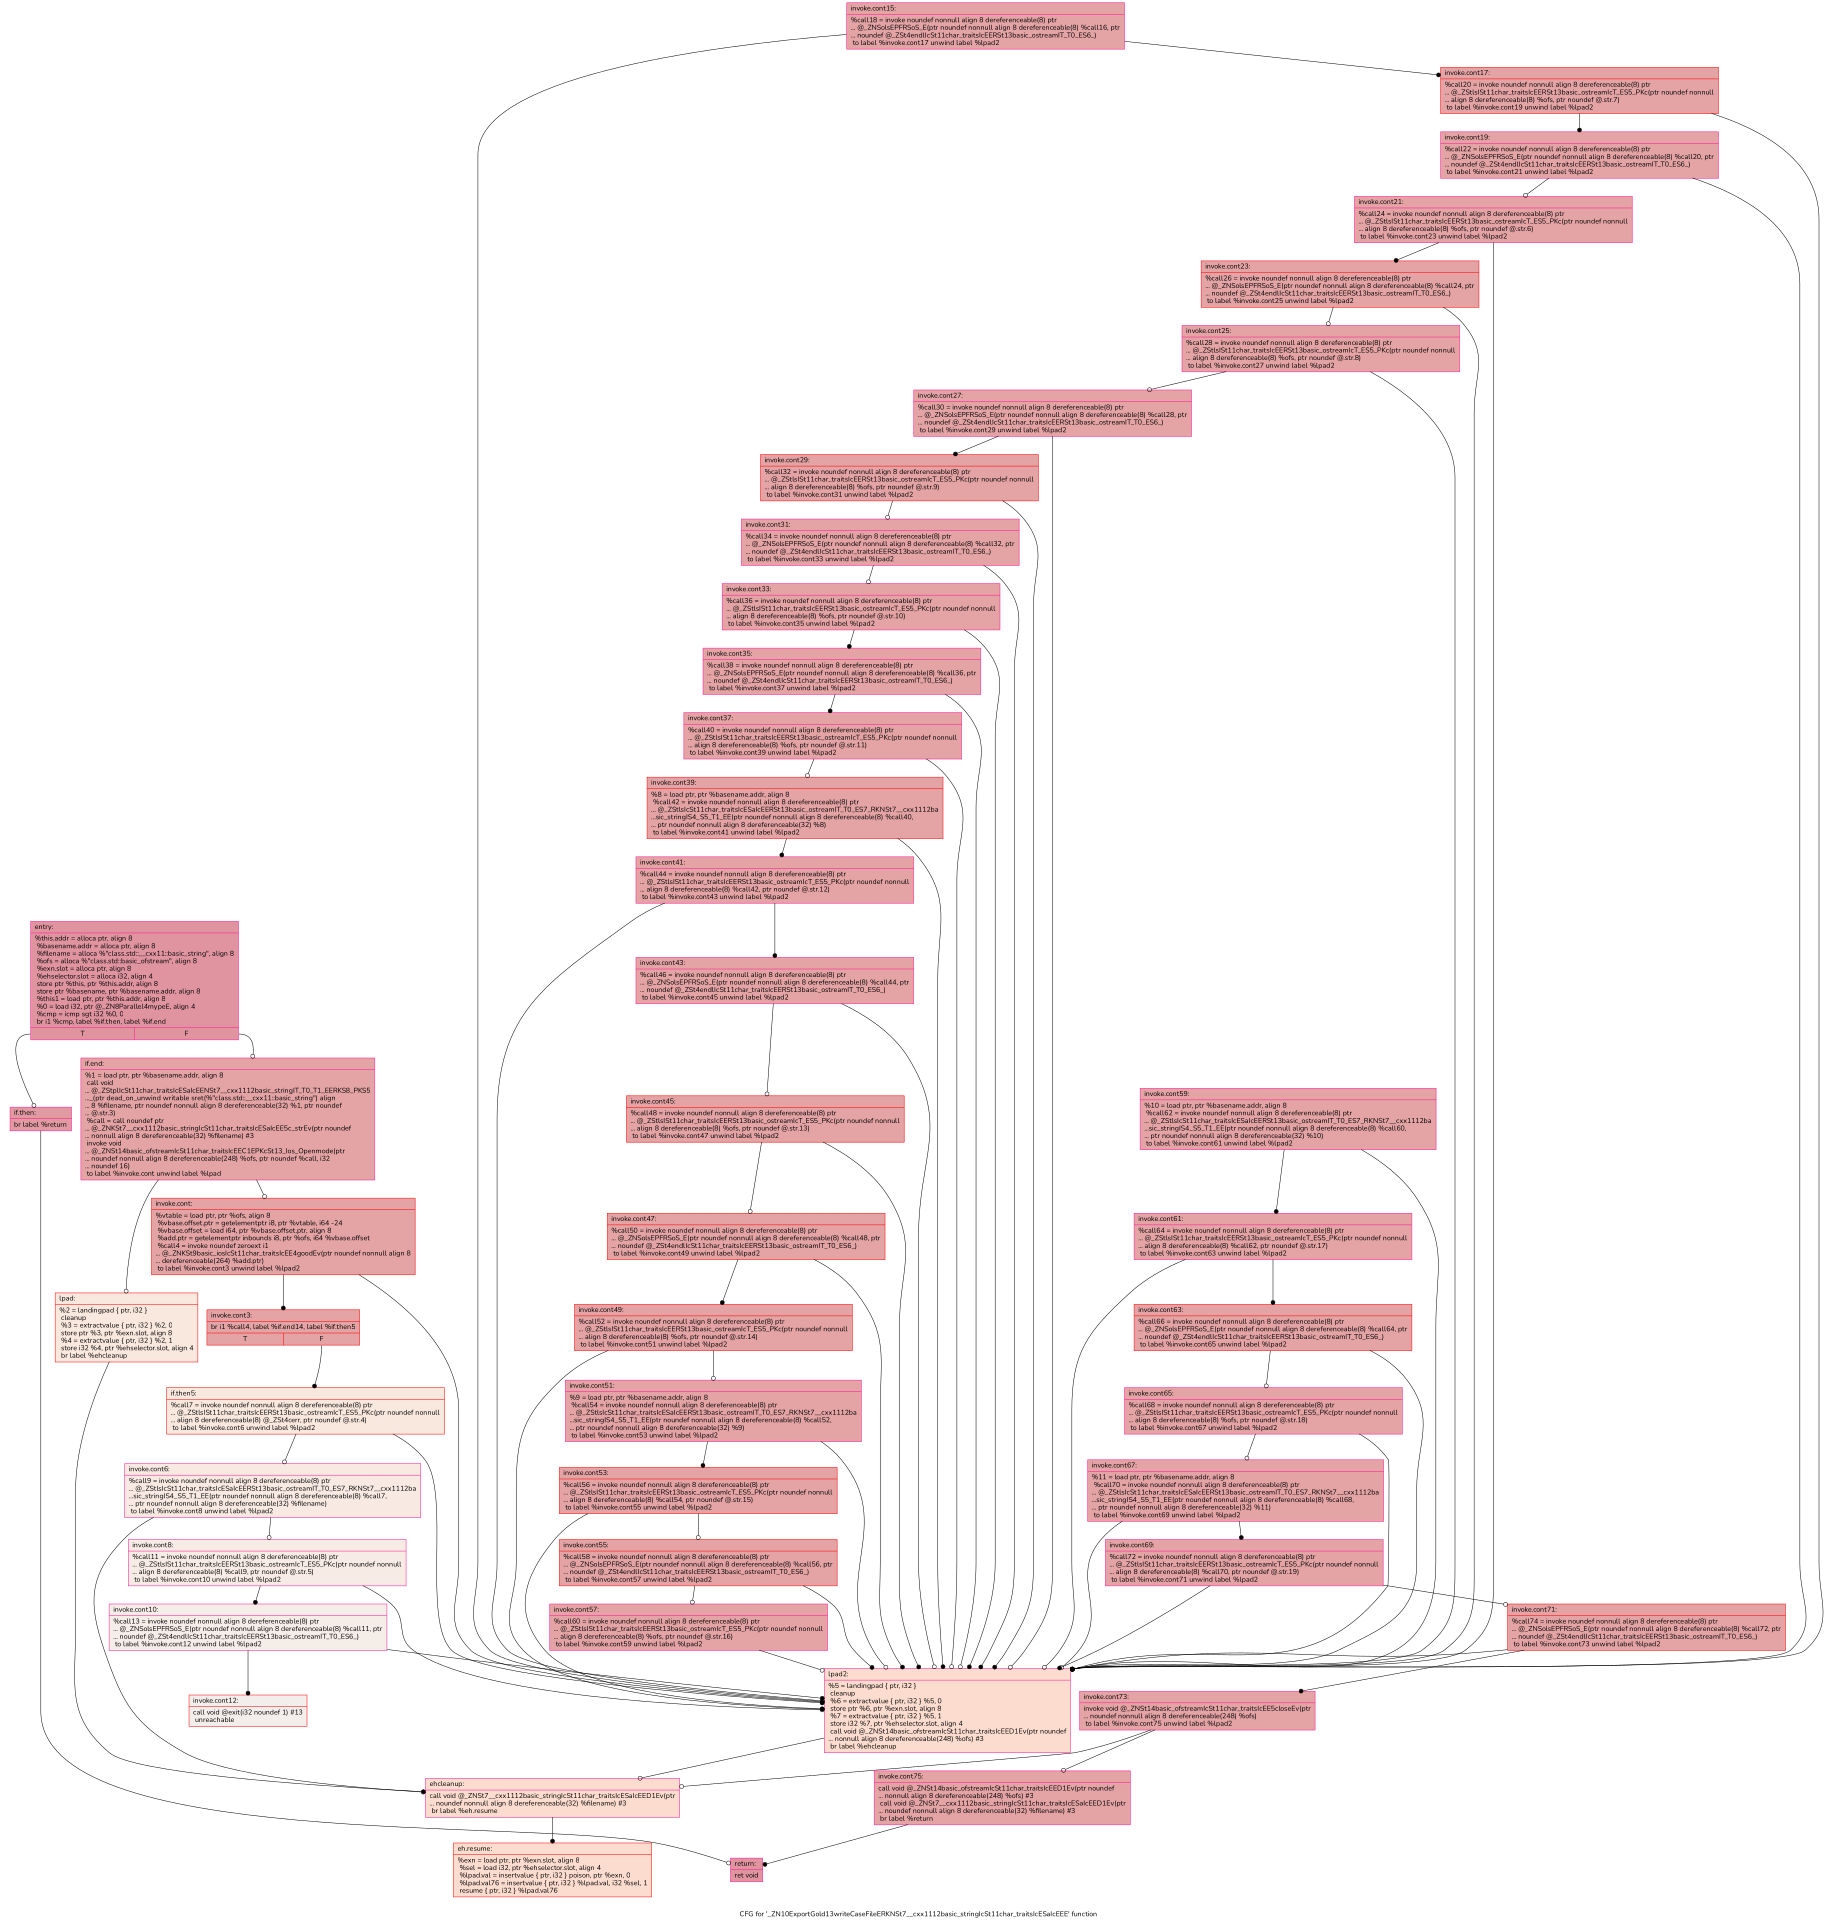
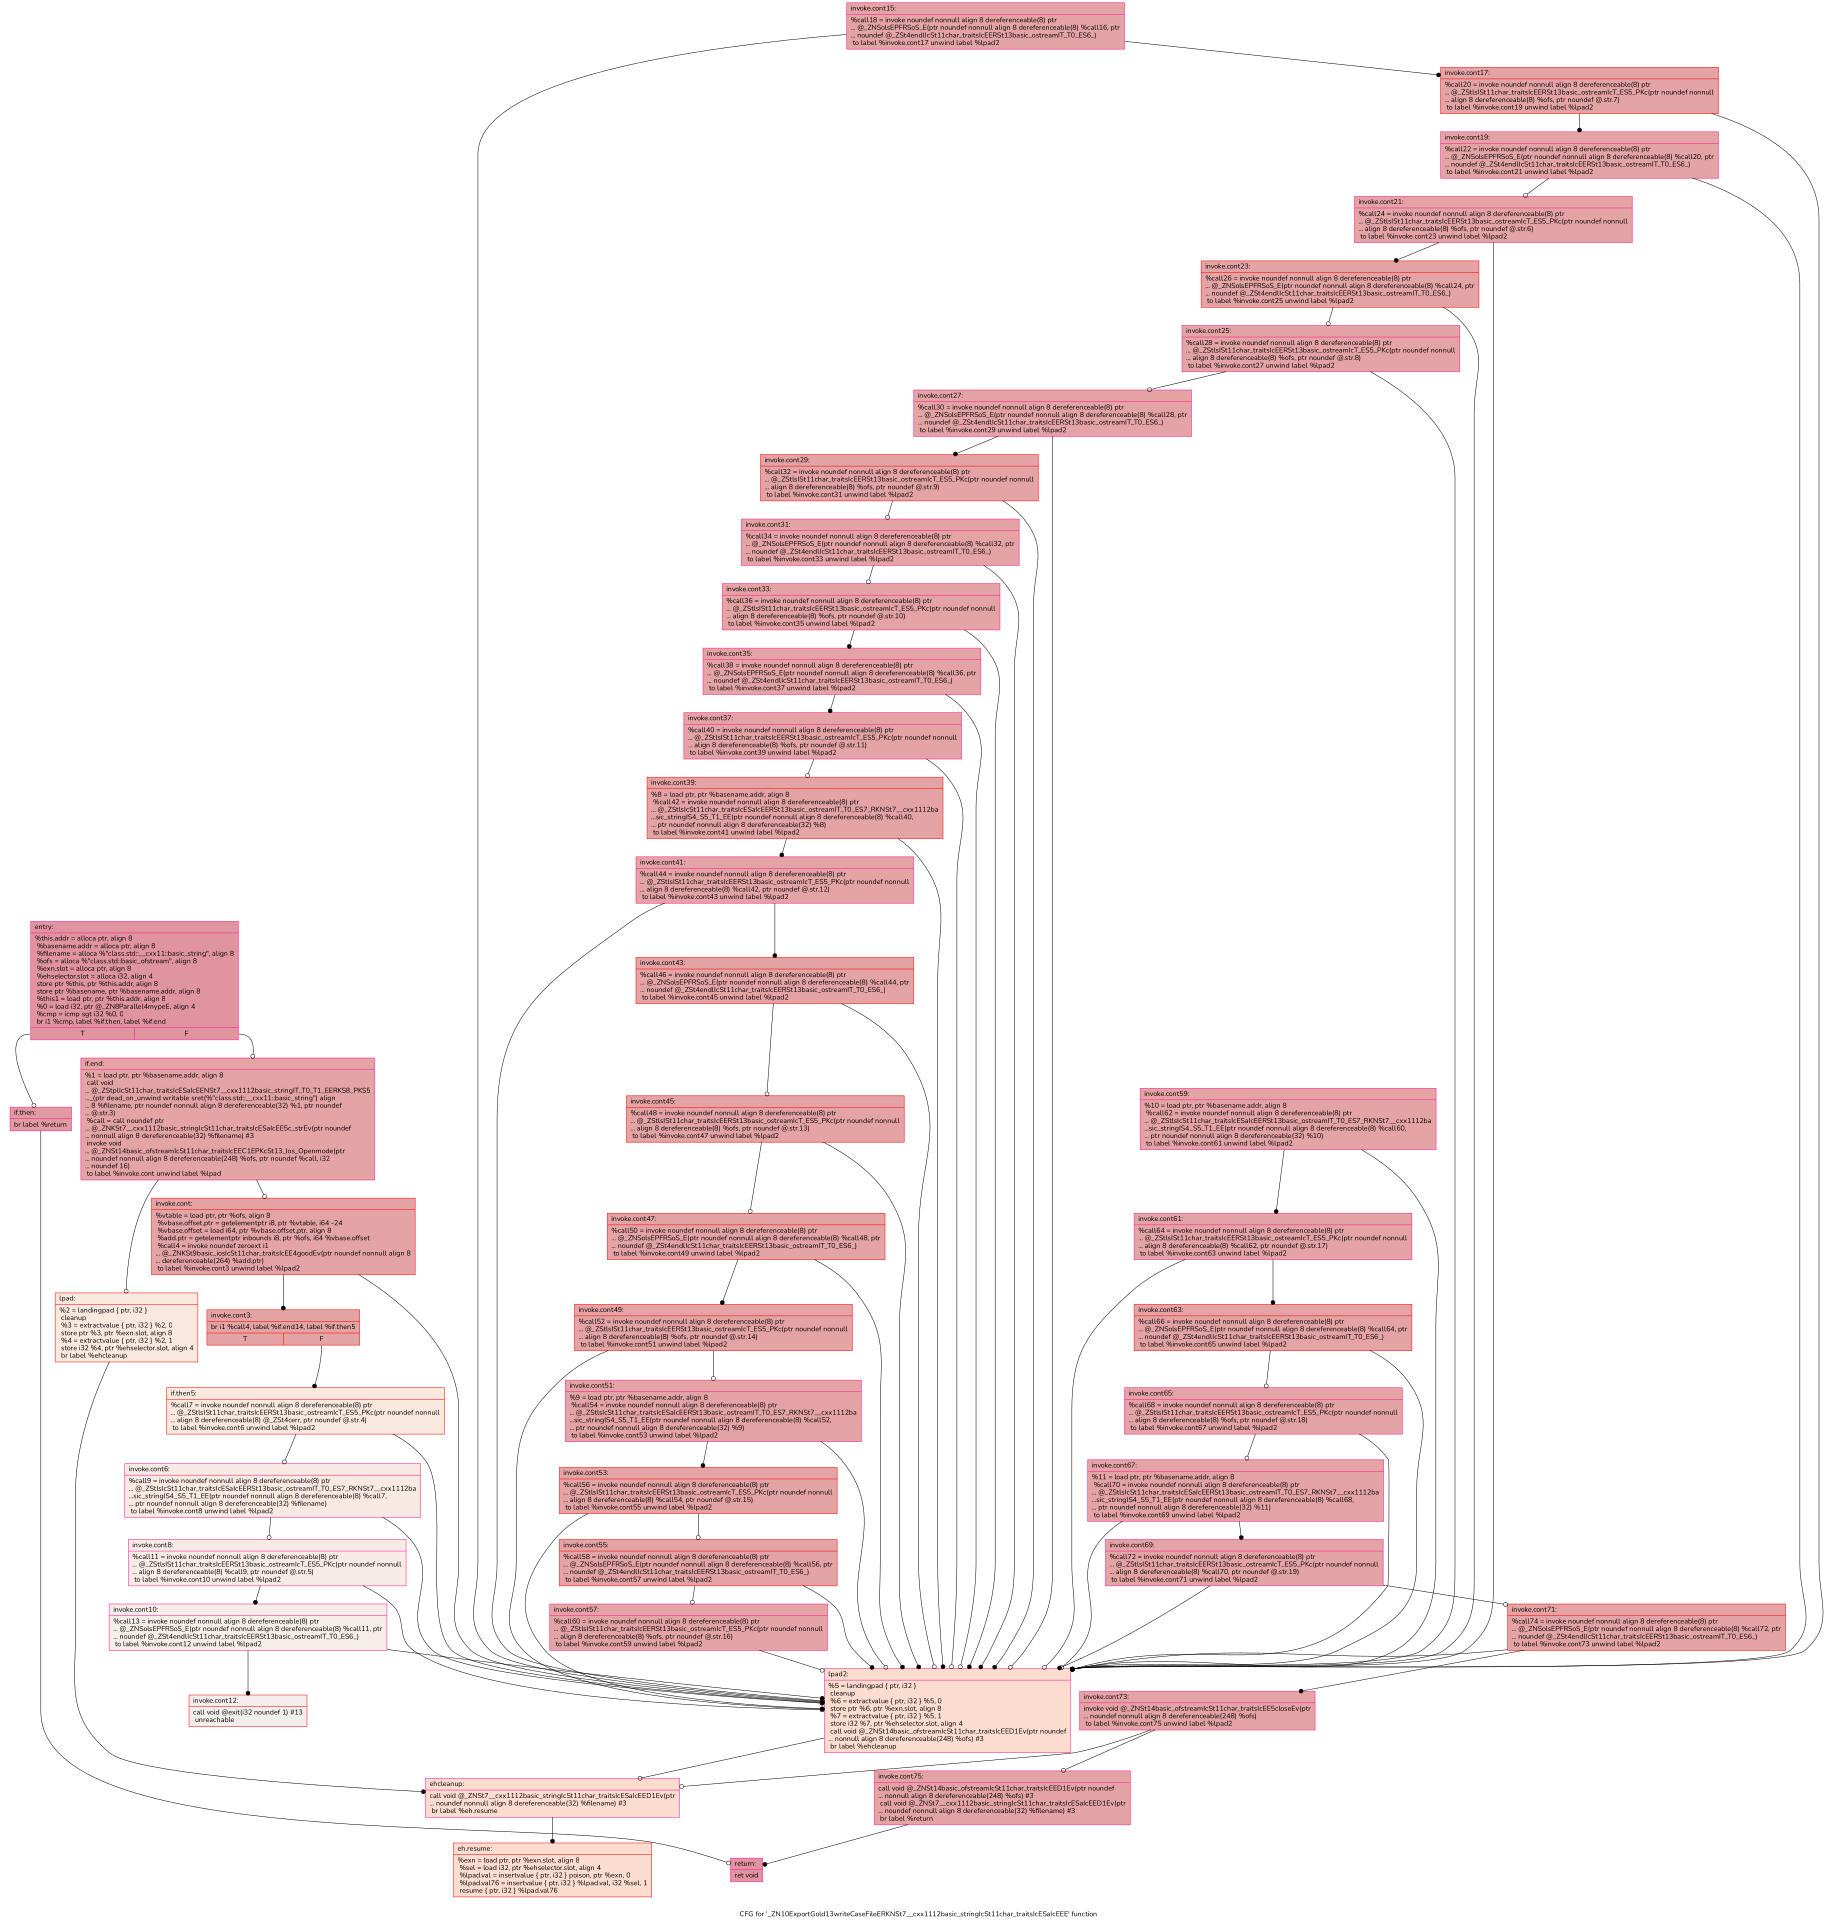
(775, 981) -> (775, 981)
(163, 1739) -> (494, 1670)
